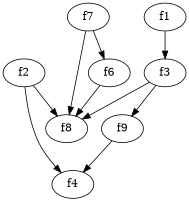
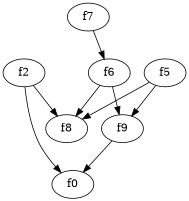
(165, 17) -> none
(78, 69) -> none
(165, 73) -> (165, 73)
none -> (115, 96)
(73, 184) -> (73, 184)
